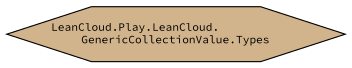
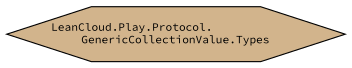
(176, 34) -> (176, 34)
